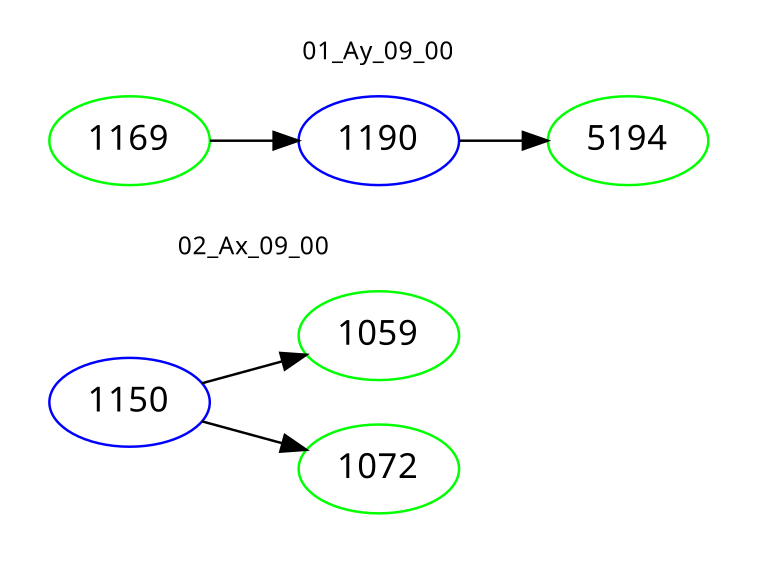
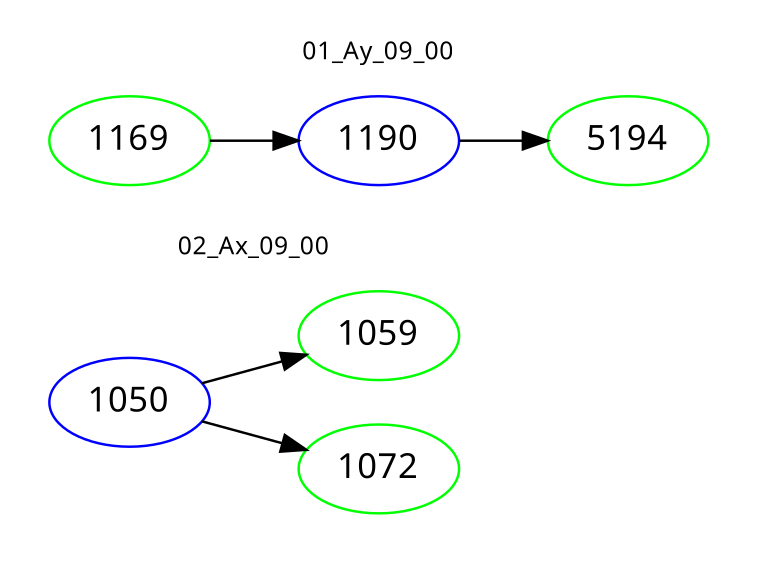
(130, 402) -> (130, 402)
